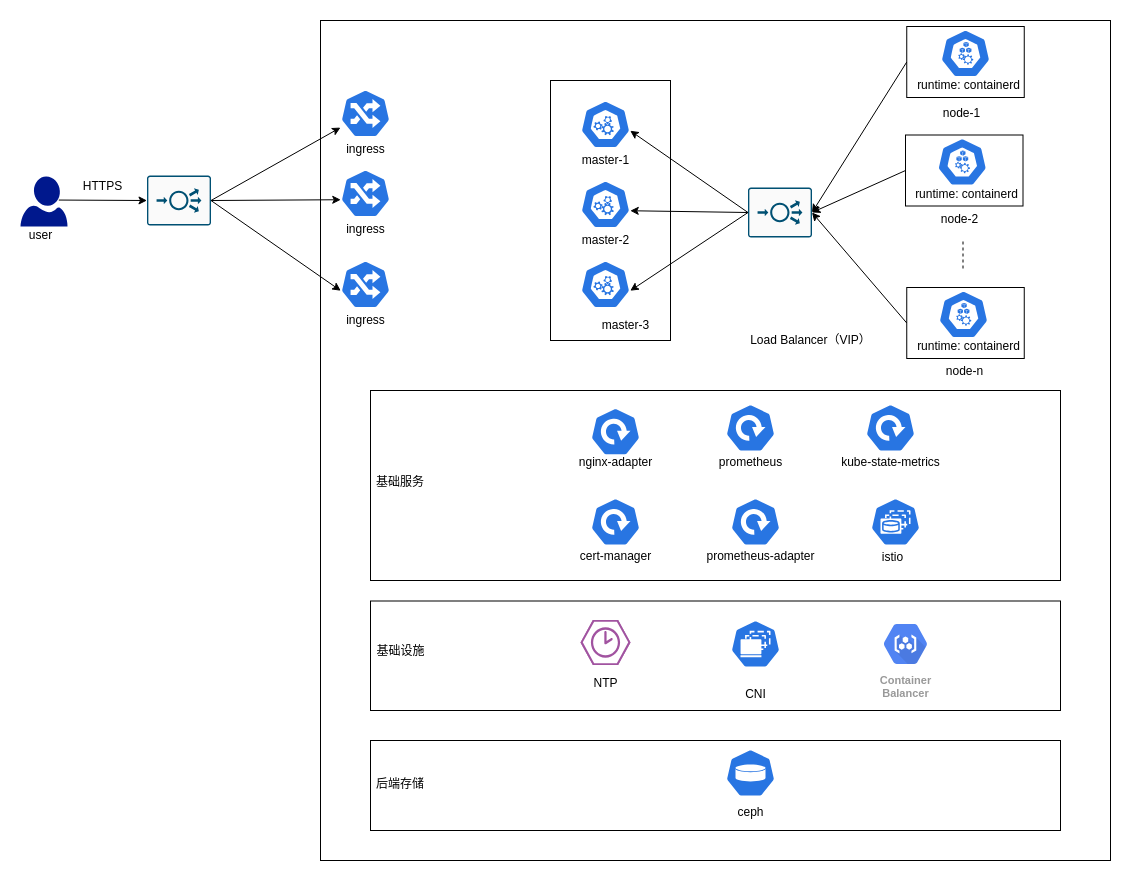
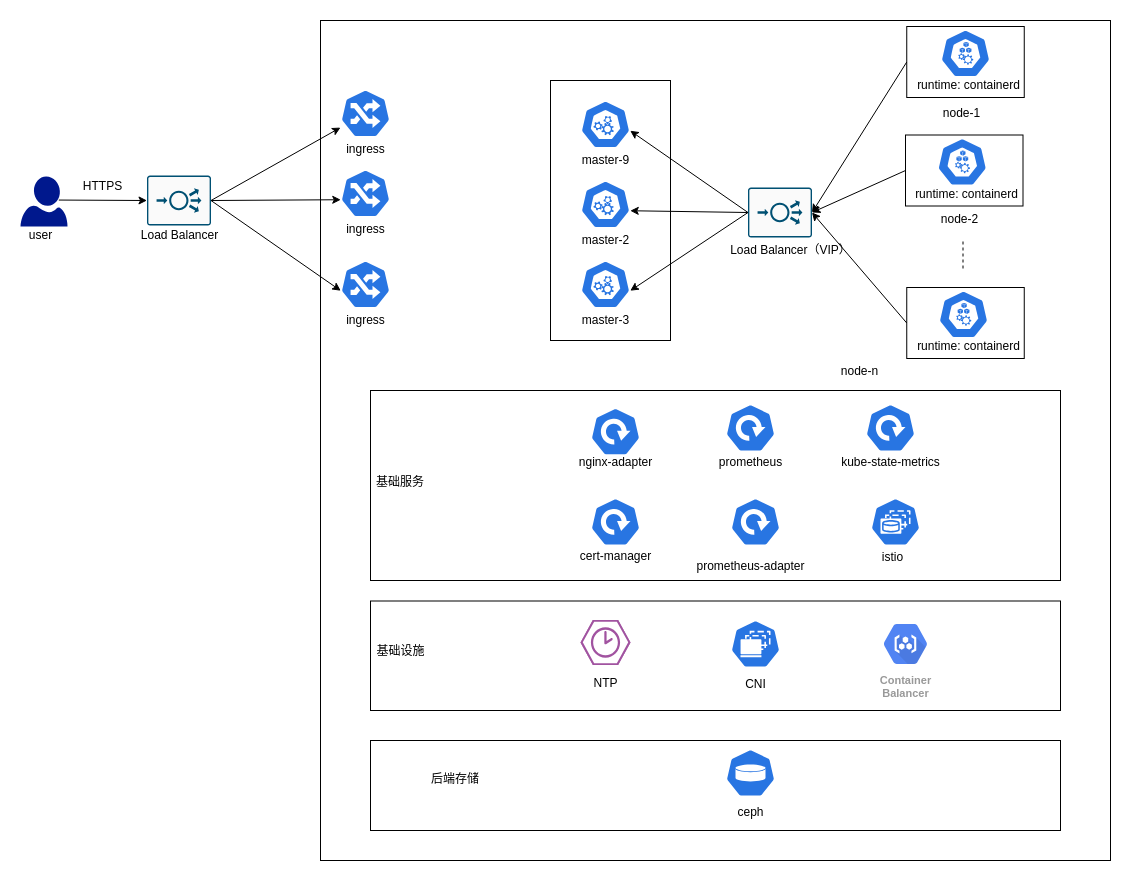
(606, 161) -> (606, 161)
none -> (179, 236)
(626, 326) -> (606, 321)
(811, 341) -> (791, 251)
(964, 372) -> (859, 372)
(761, 556) -> (751, 566)
(756, 695) -> (756, 685)
(401, 785) -> (456, 780)
